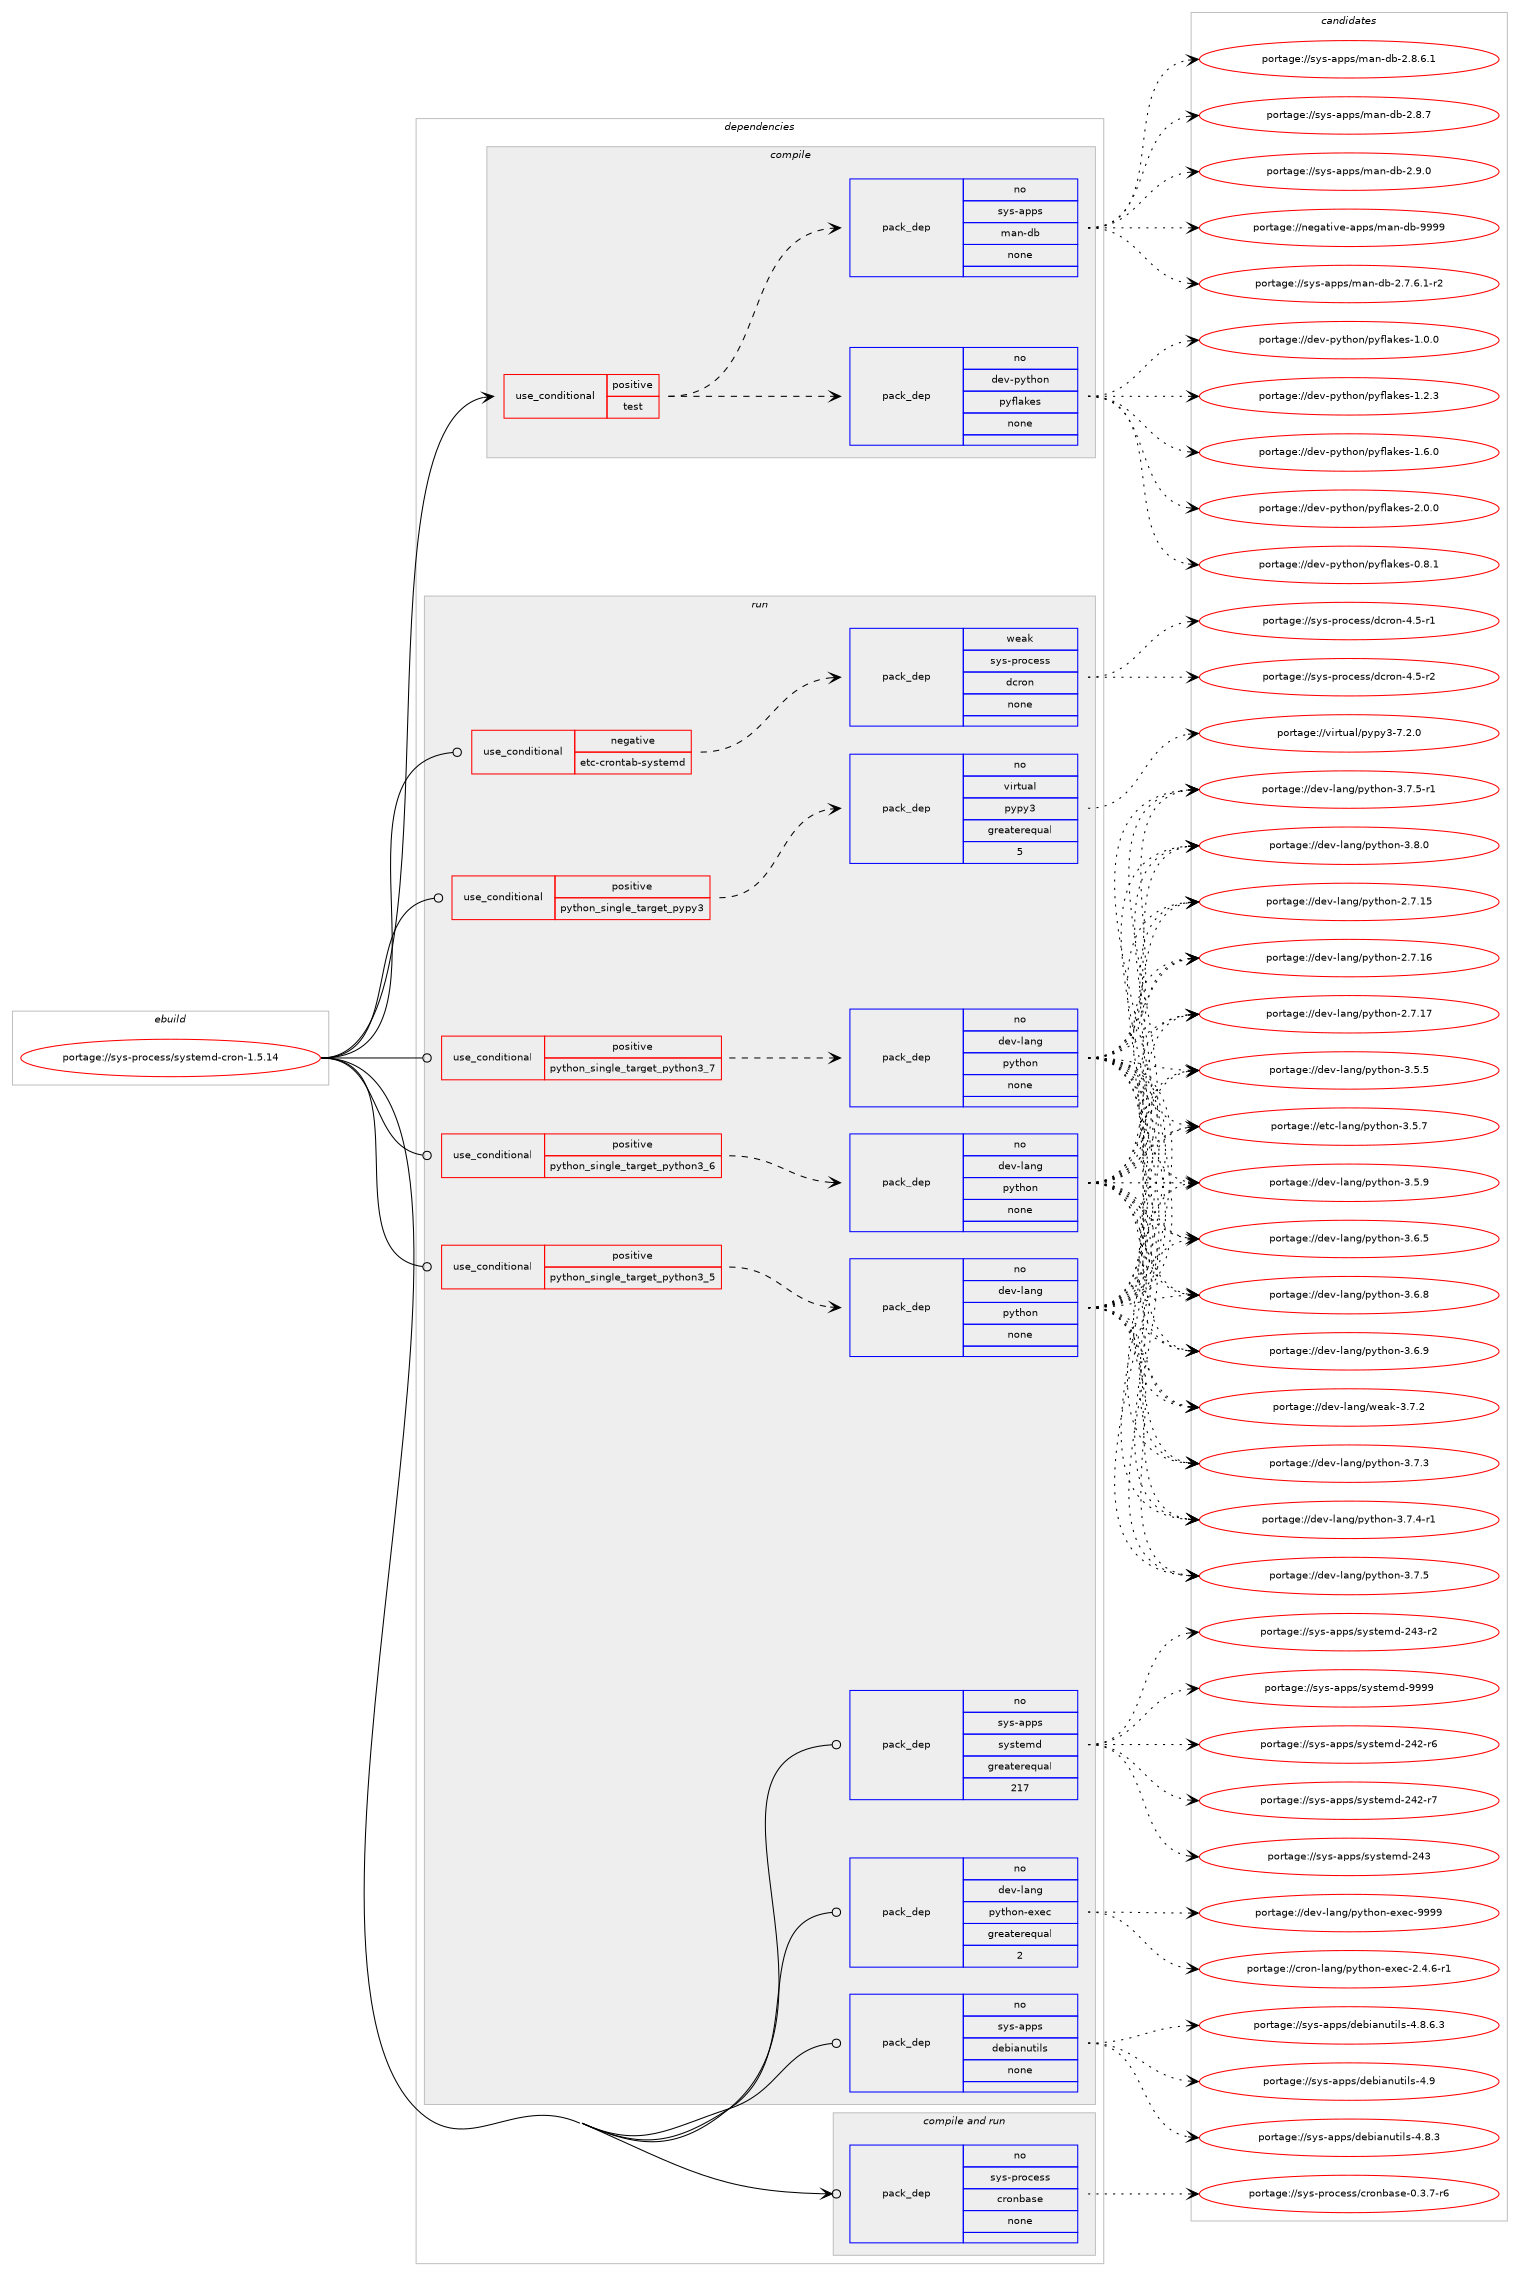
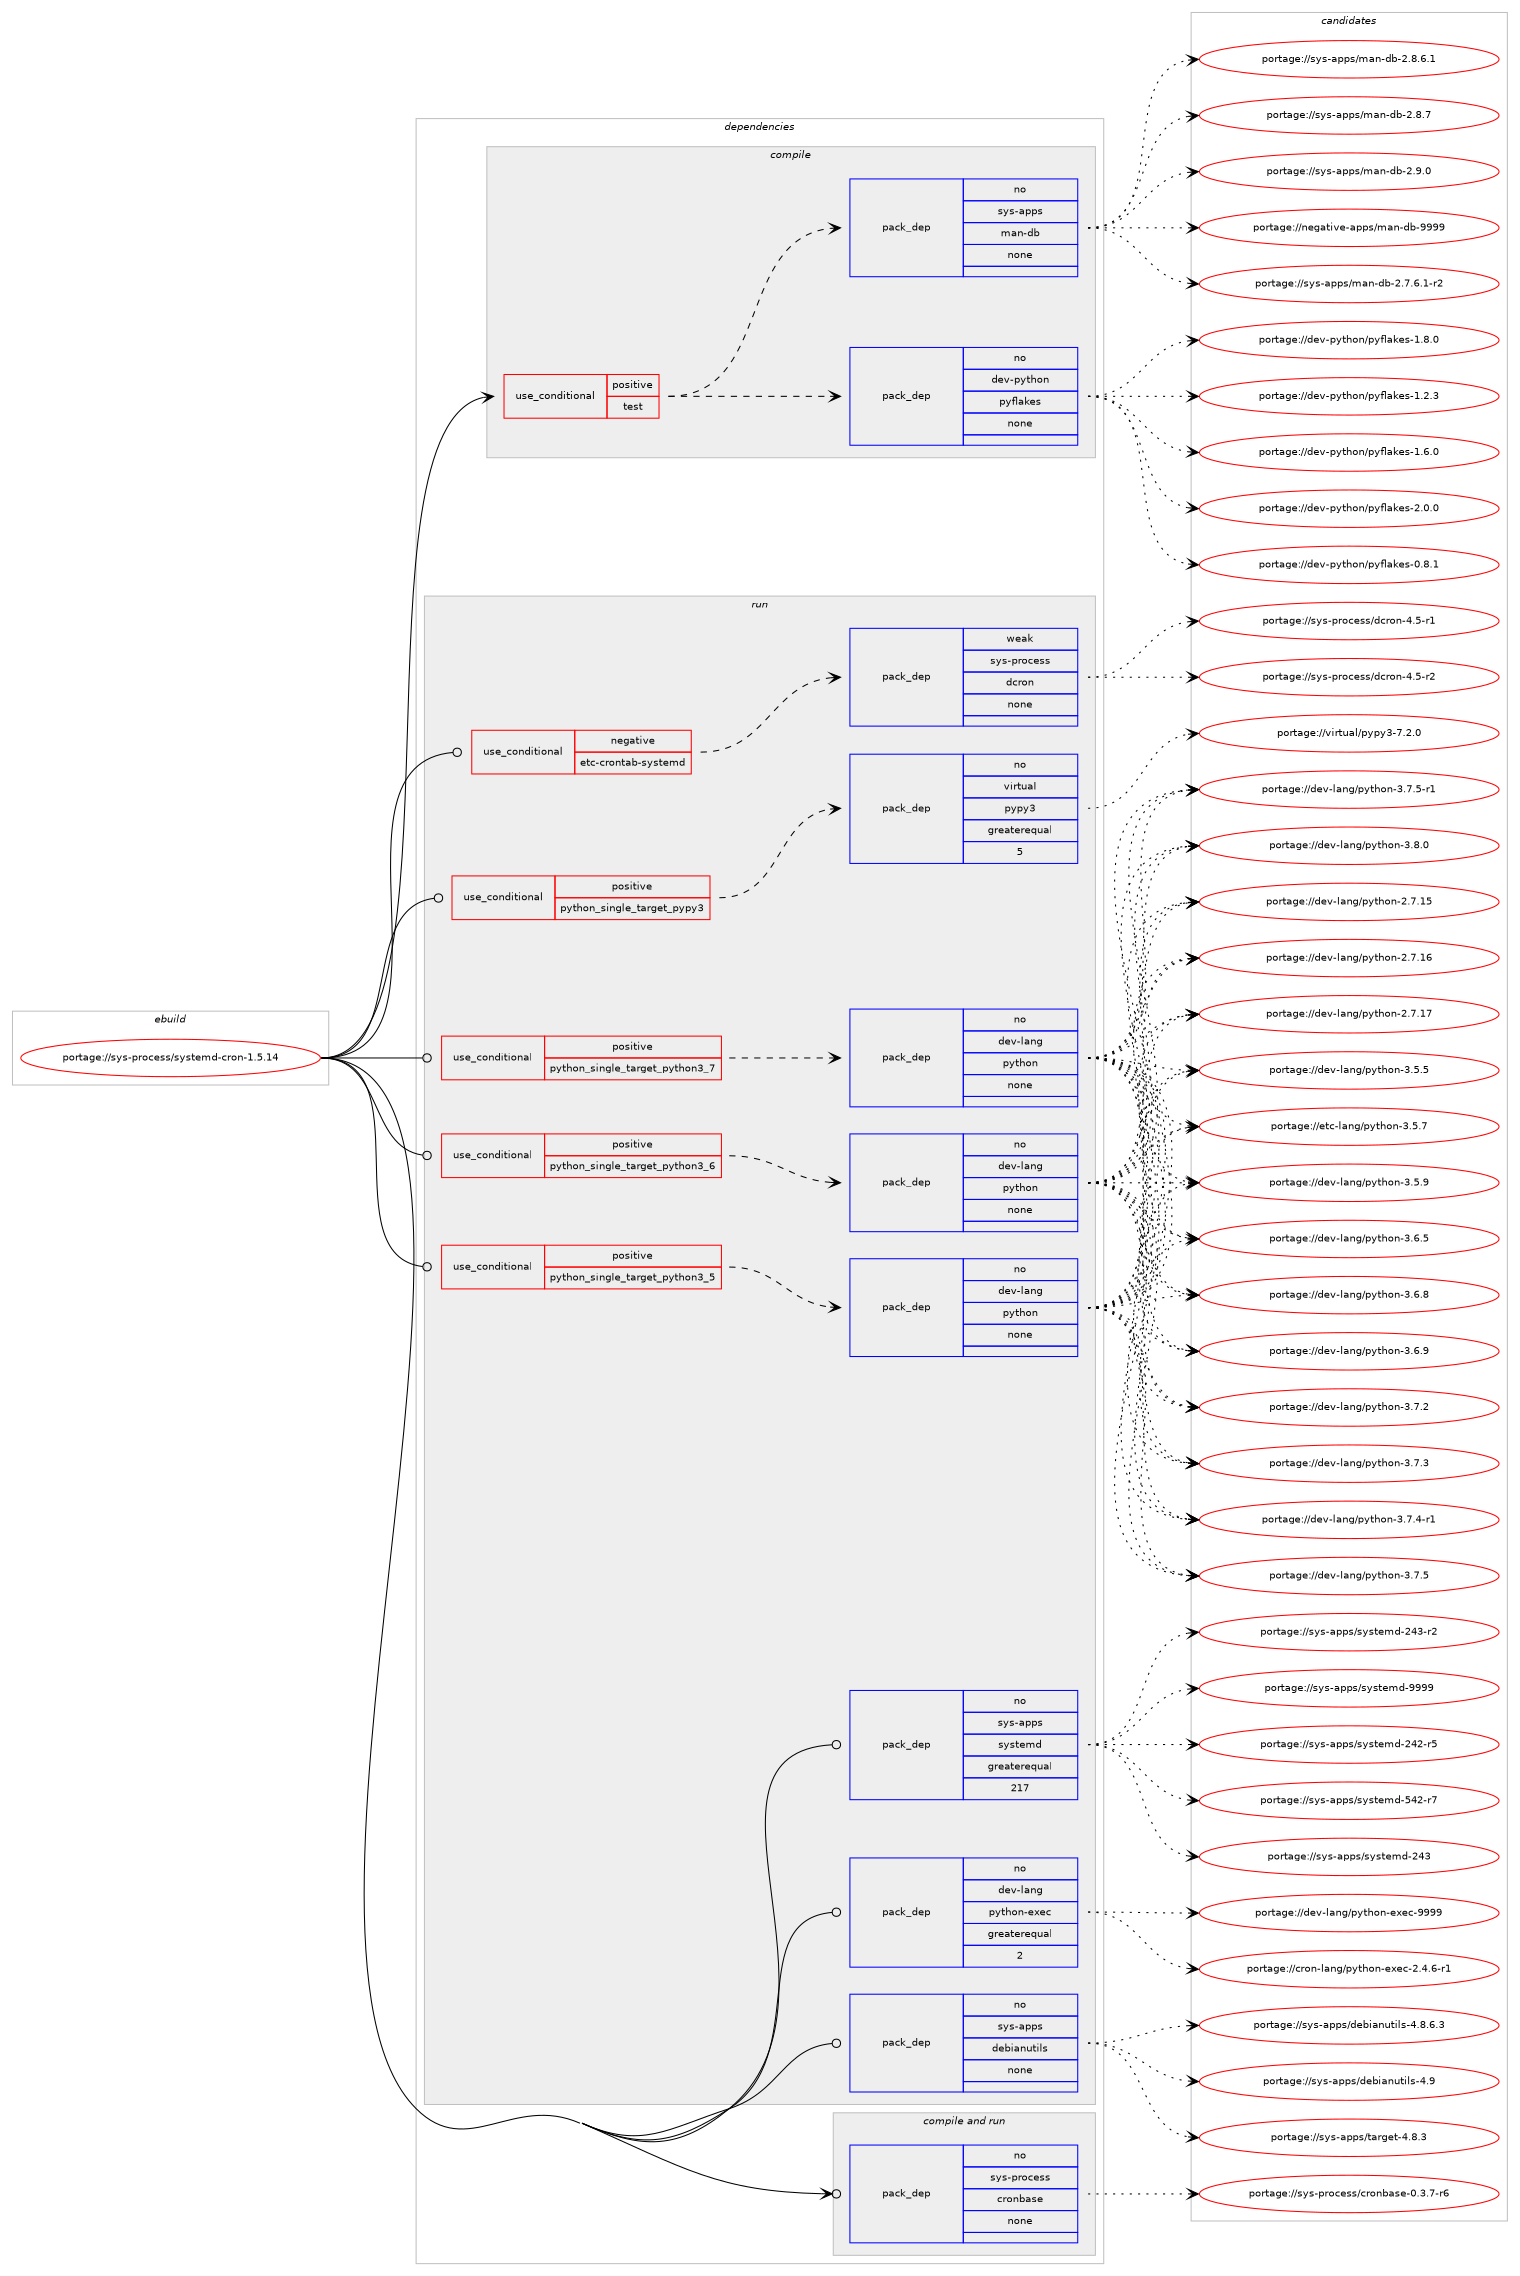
(1349, 340) -> (1349, 340)
(1349, 1407) -> (1349, 1407)
(1349, 1745) -> (1349, 1745)
(1349, 1801) -> (1349, 1801)
(1349, 2138) -> (1349, 2138)
